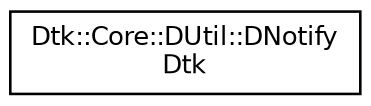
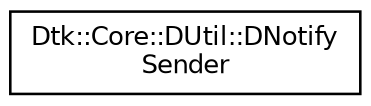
(185, 53) -> (185, 53)
